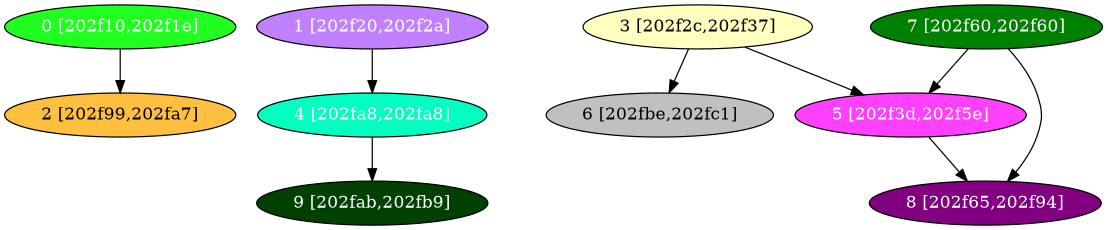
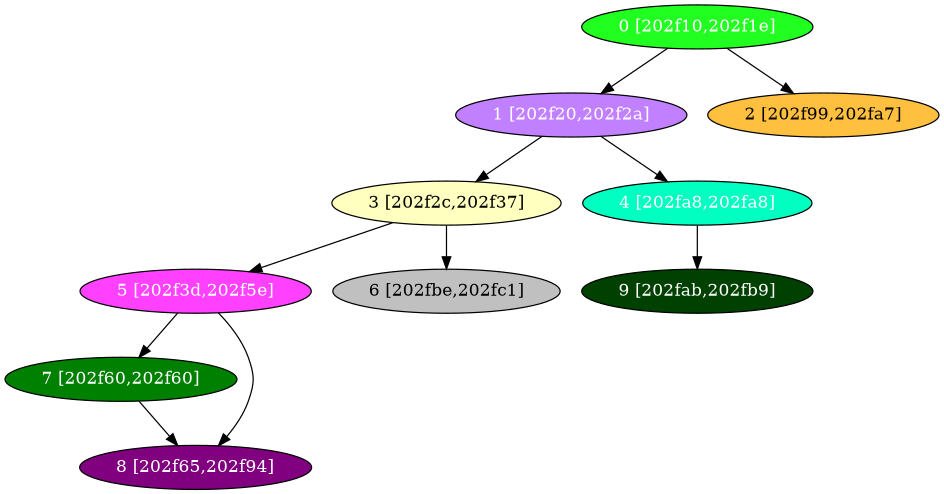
(953, 66) -> (162, 331)
none -> (640, 67)
none -> (514, 155)
